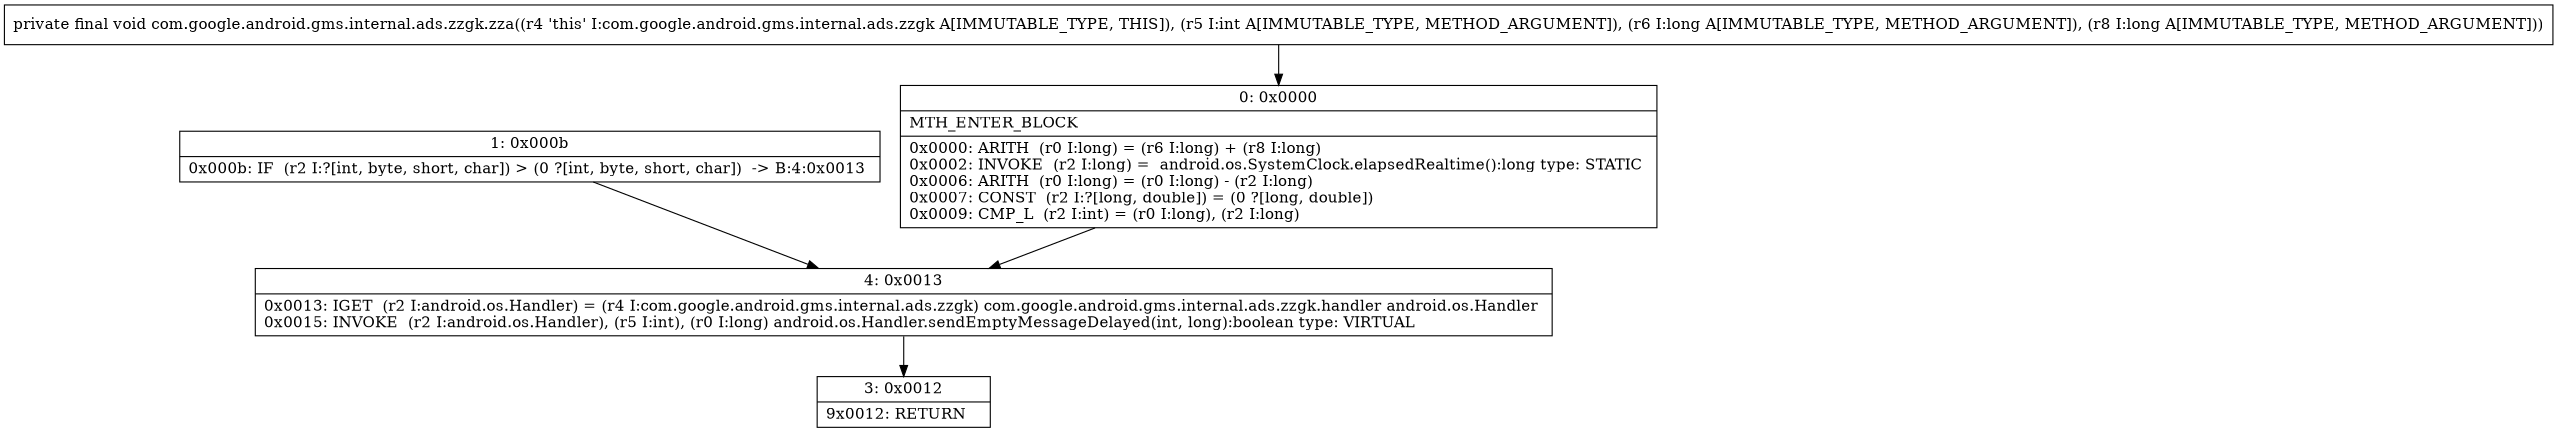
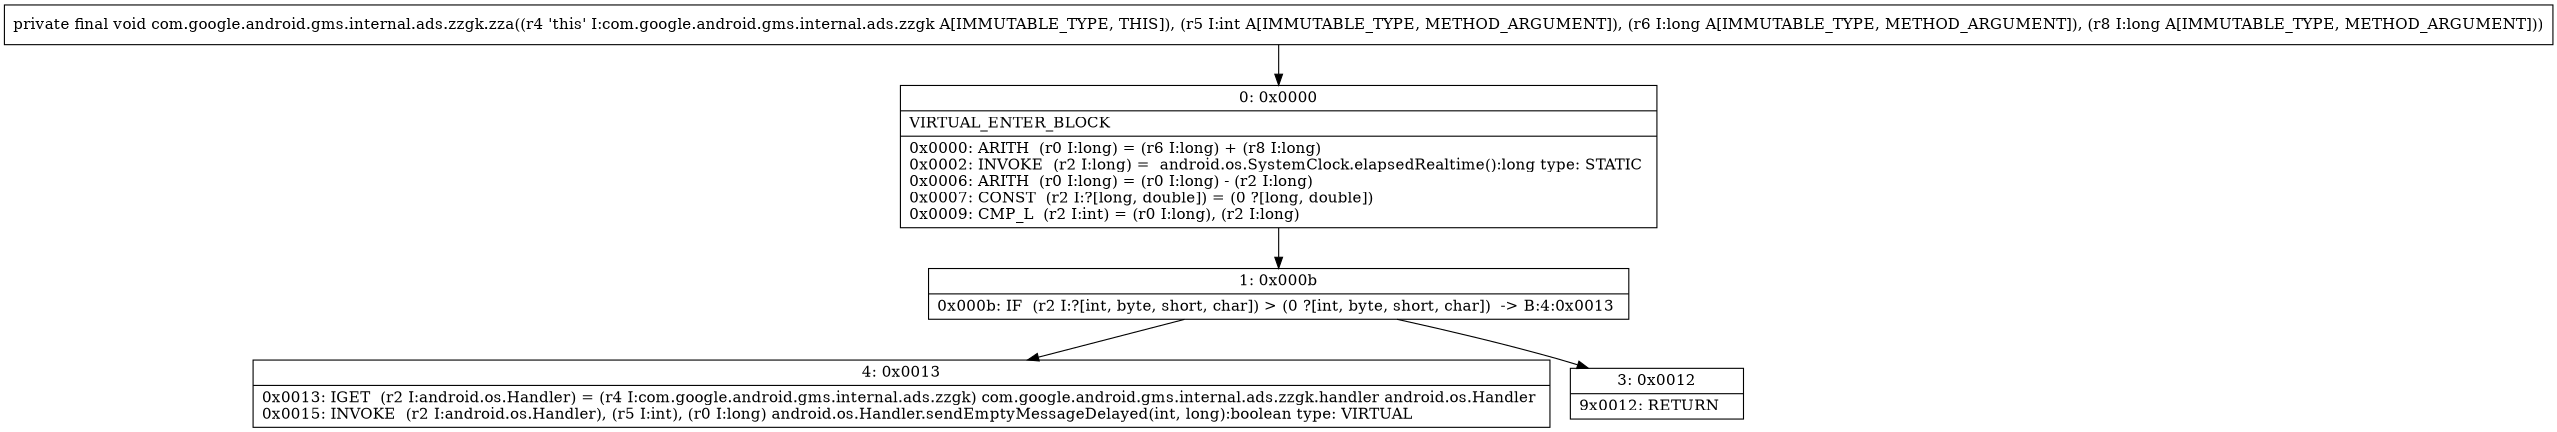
(994, 123) -> (1010, 123)
(1047, 246) -> (1279, 243)
(904, 351) -> (1488, 340)
